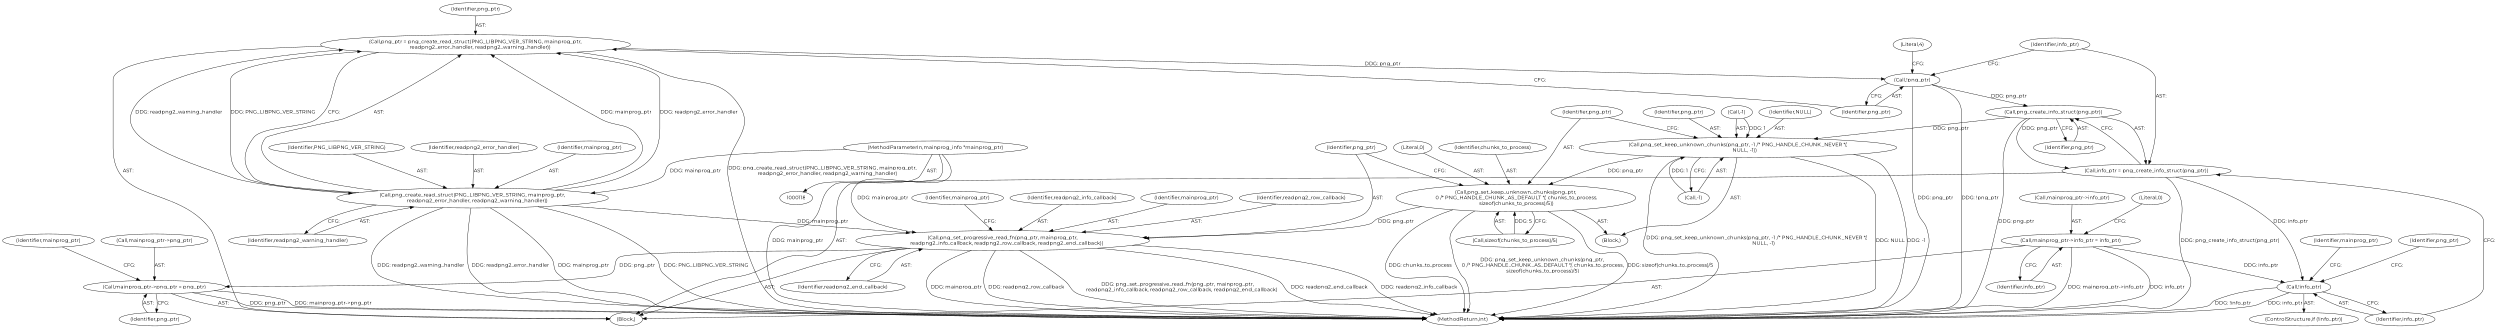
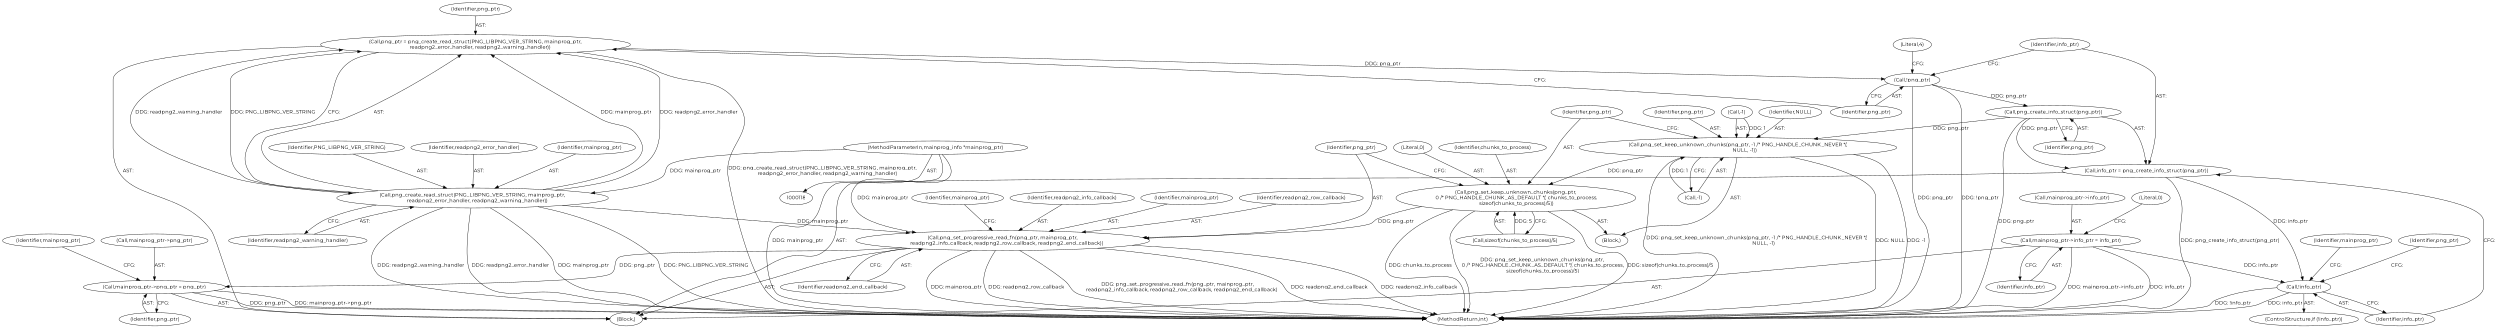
(2112, 139) -> none
